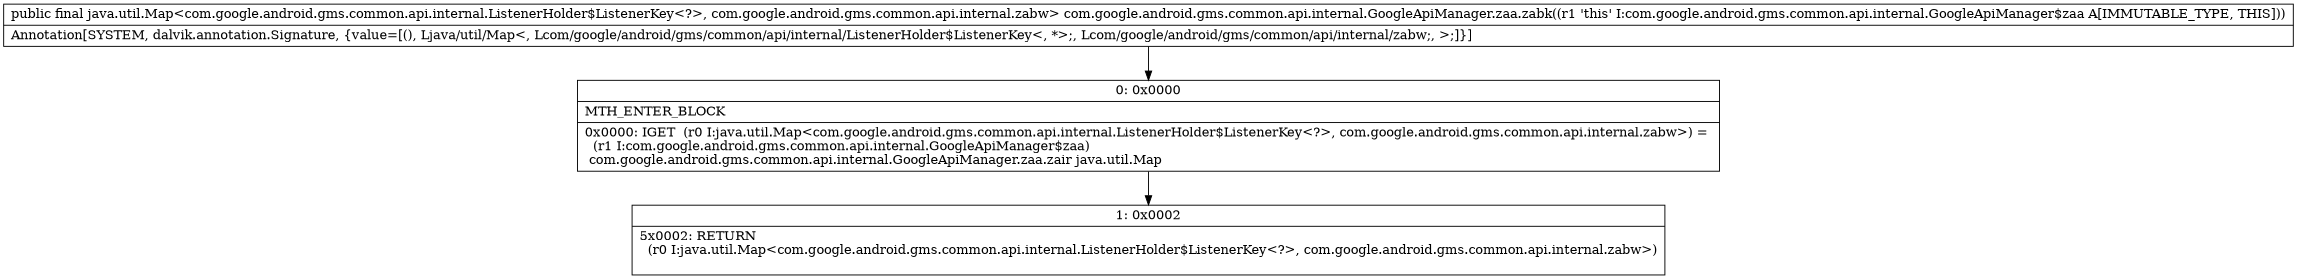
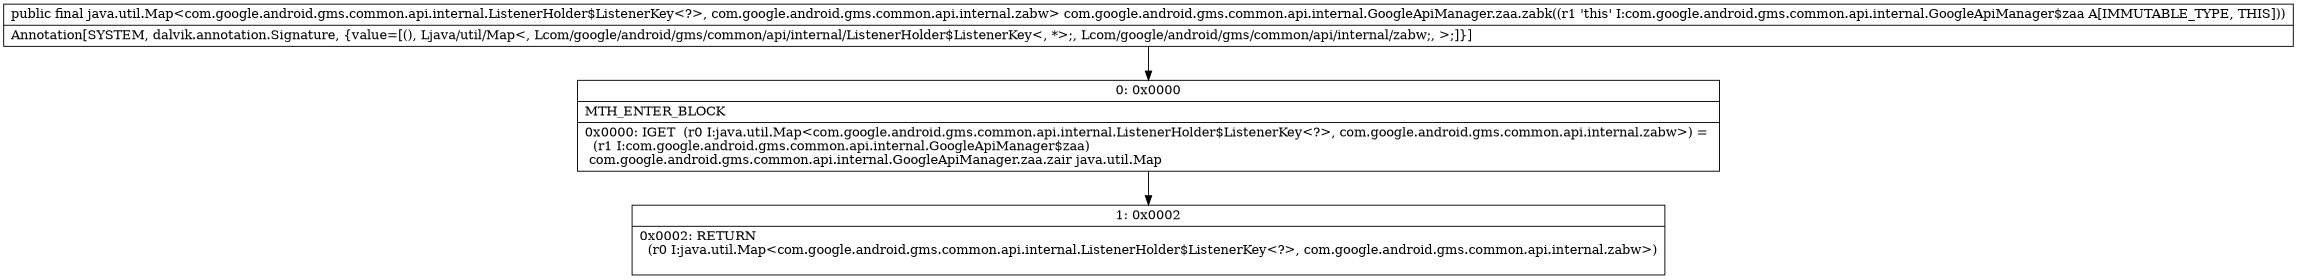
(702, 236) -> (702, 236)
